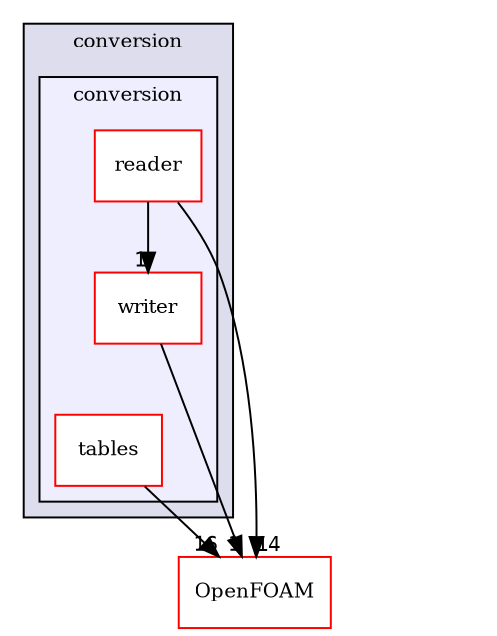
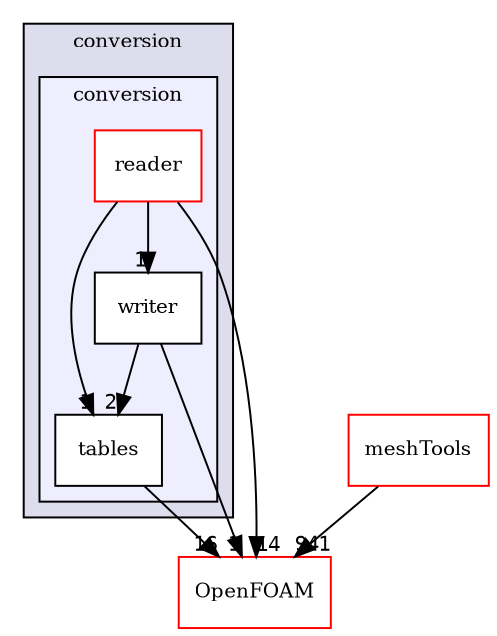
none -> (73, 294)
(148, 308) -> (148, 308)
none -> (131, 370)
(109, 450) -> (109, 450)
none -> (419, 450)
